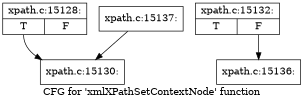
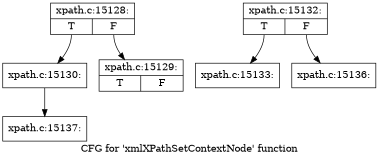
(114, 43) -> (45, 99)
none -> (141, 76)
none -> (237, 76)
